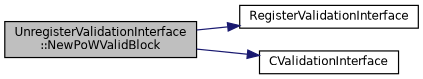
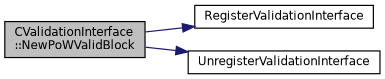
(101, 40) -> (75, 40)
(329, 62) -> (284, 62)
